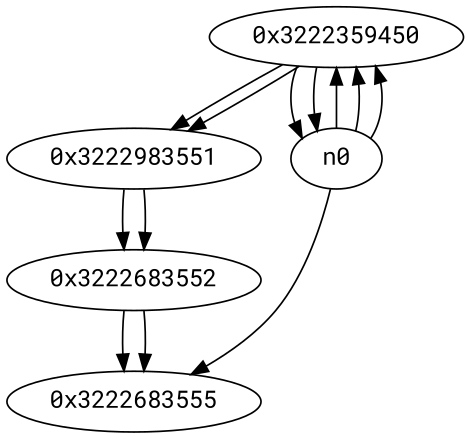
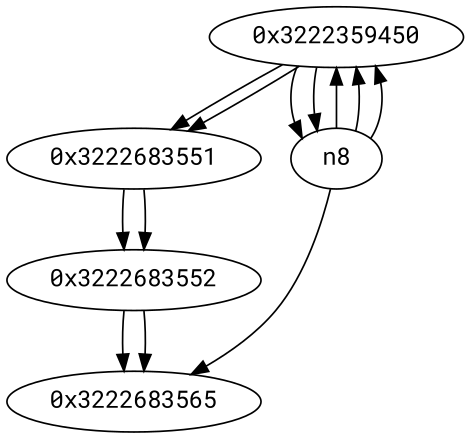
(134, 159) -> (134, 159)
(336, 159) -> (336, 159)
(134, 402) -> (134, 402)
